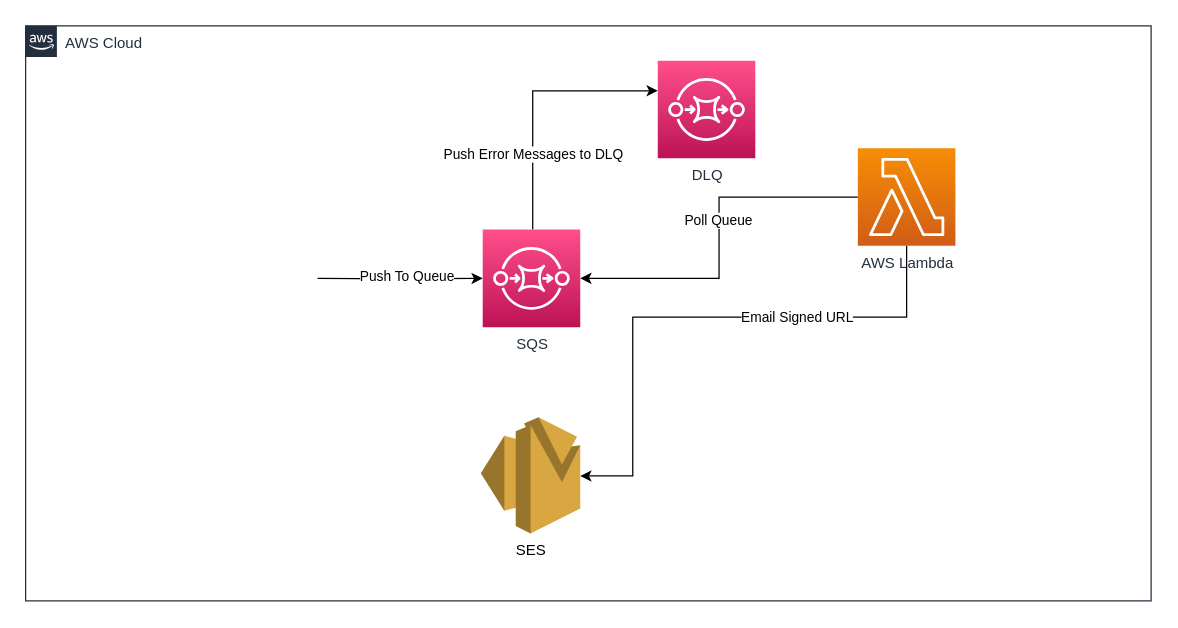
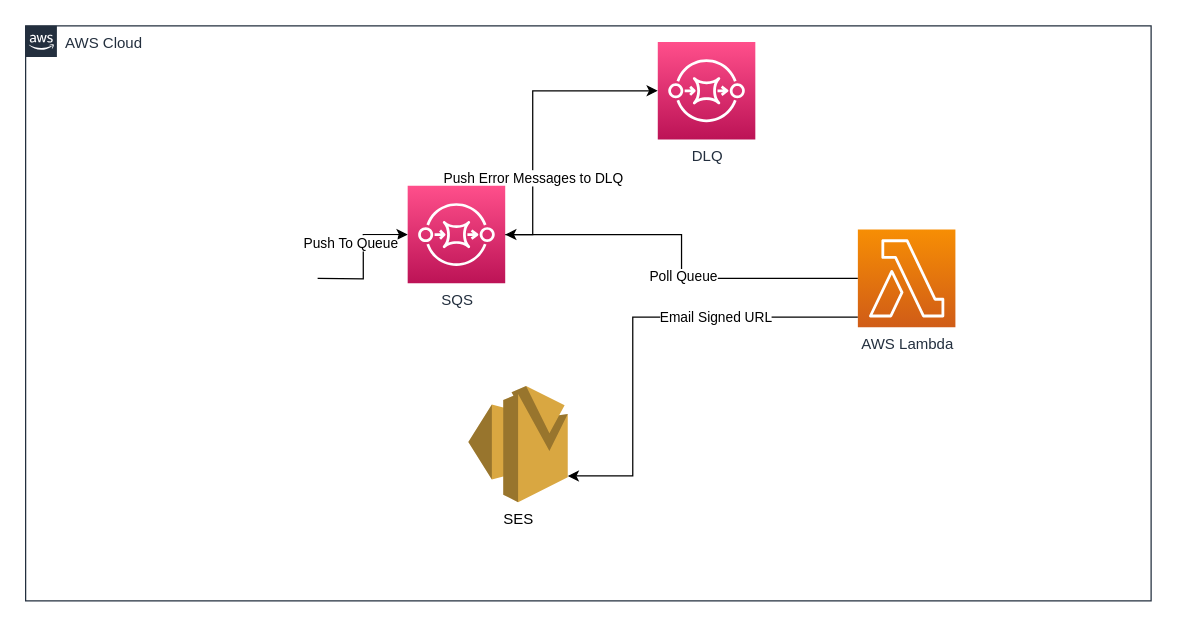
(706, 109) -> (706, 91)
(906, 197) -> (906, 278)
(531, 278) -> (456, 234)
(530, 475) -> (518, 444)
